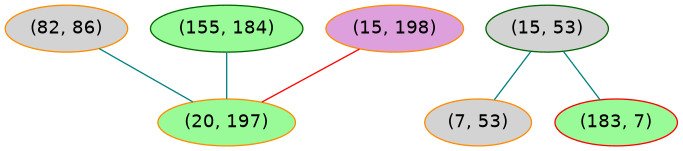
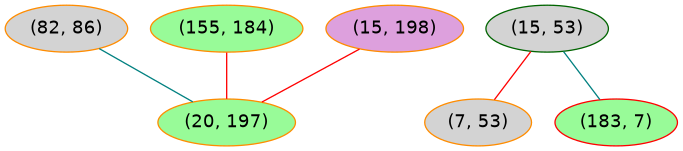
(227, 29) -> (227, 29)
(227, 76) -> (227, 76)
(513, 76) -> (513, 76)
